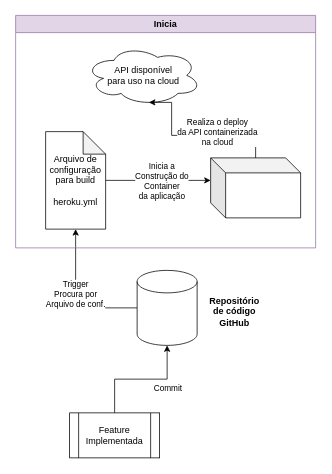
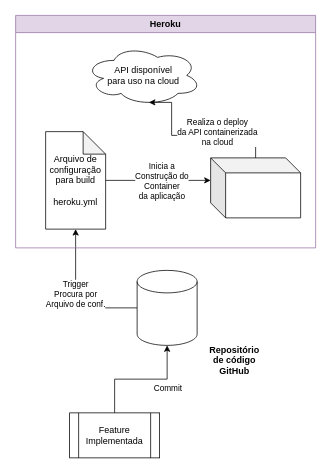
(165, 24) -> (165, 24)
(234, 312) -> (234, 360)
